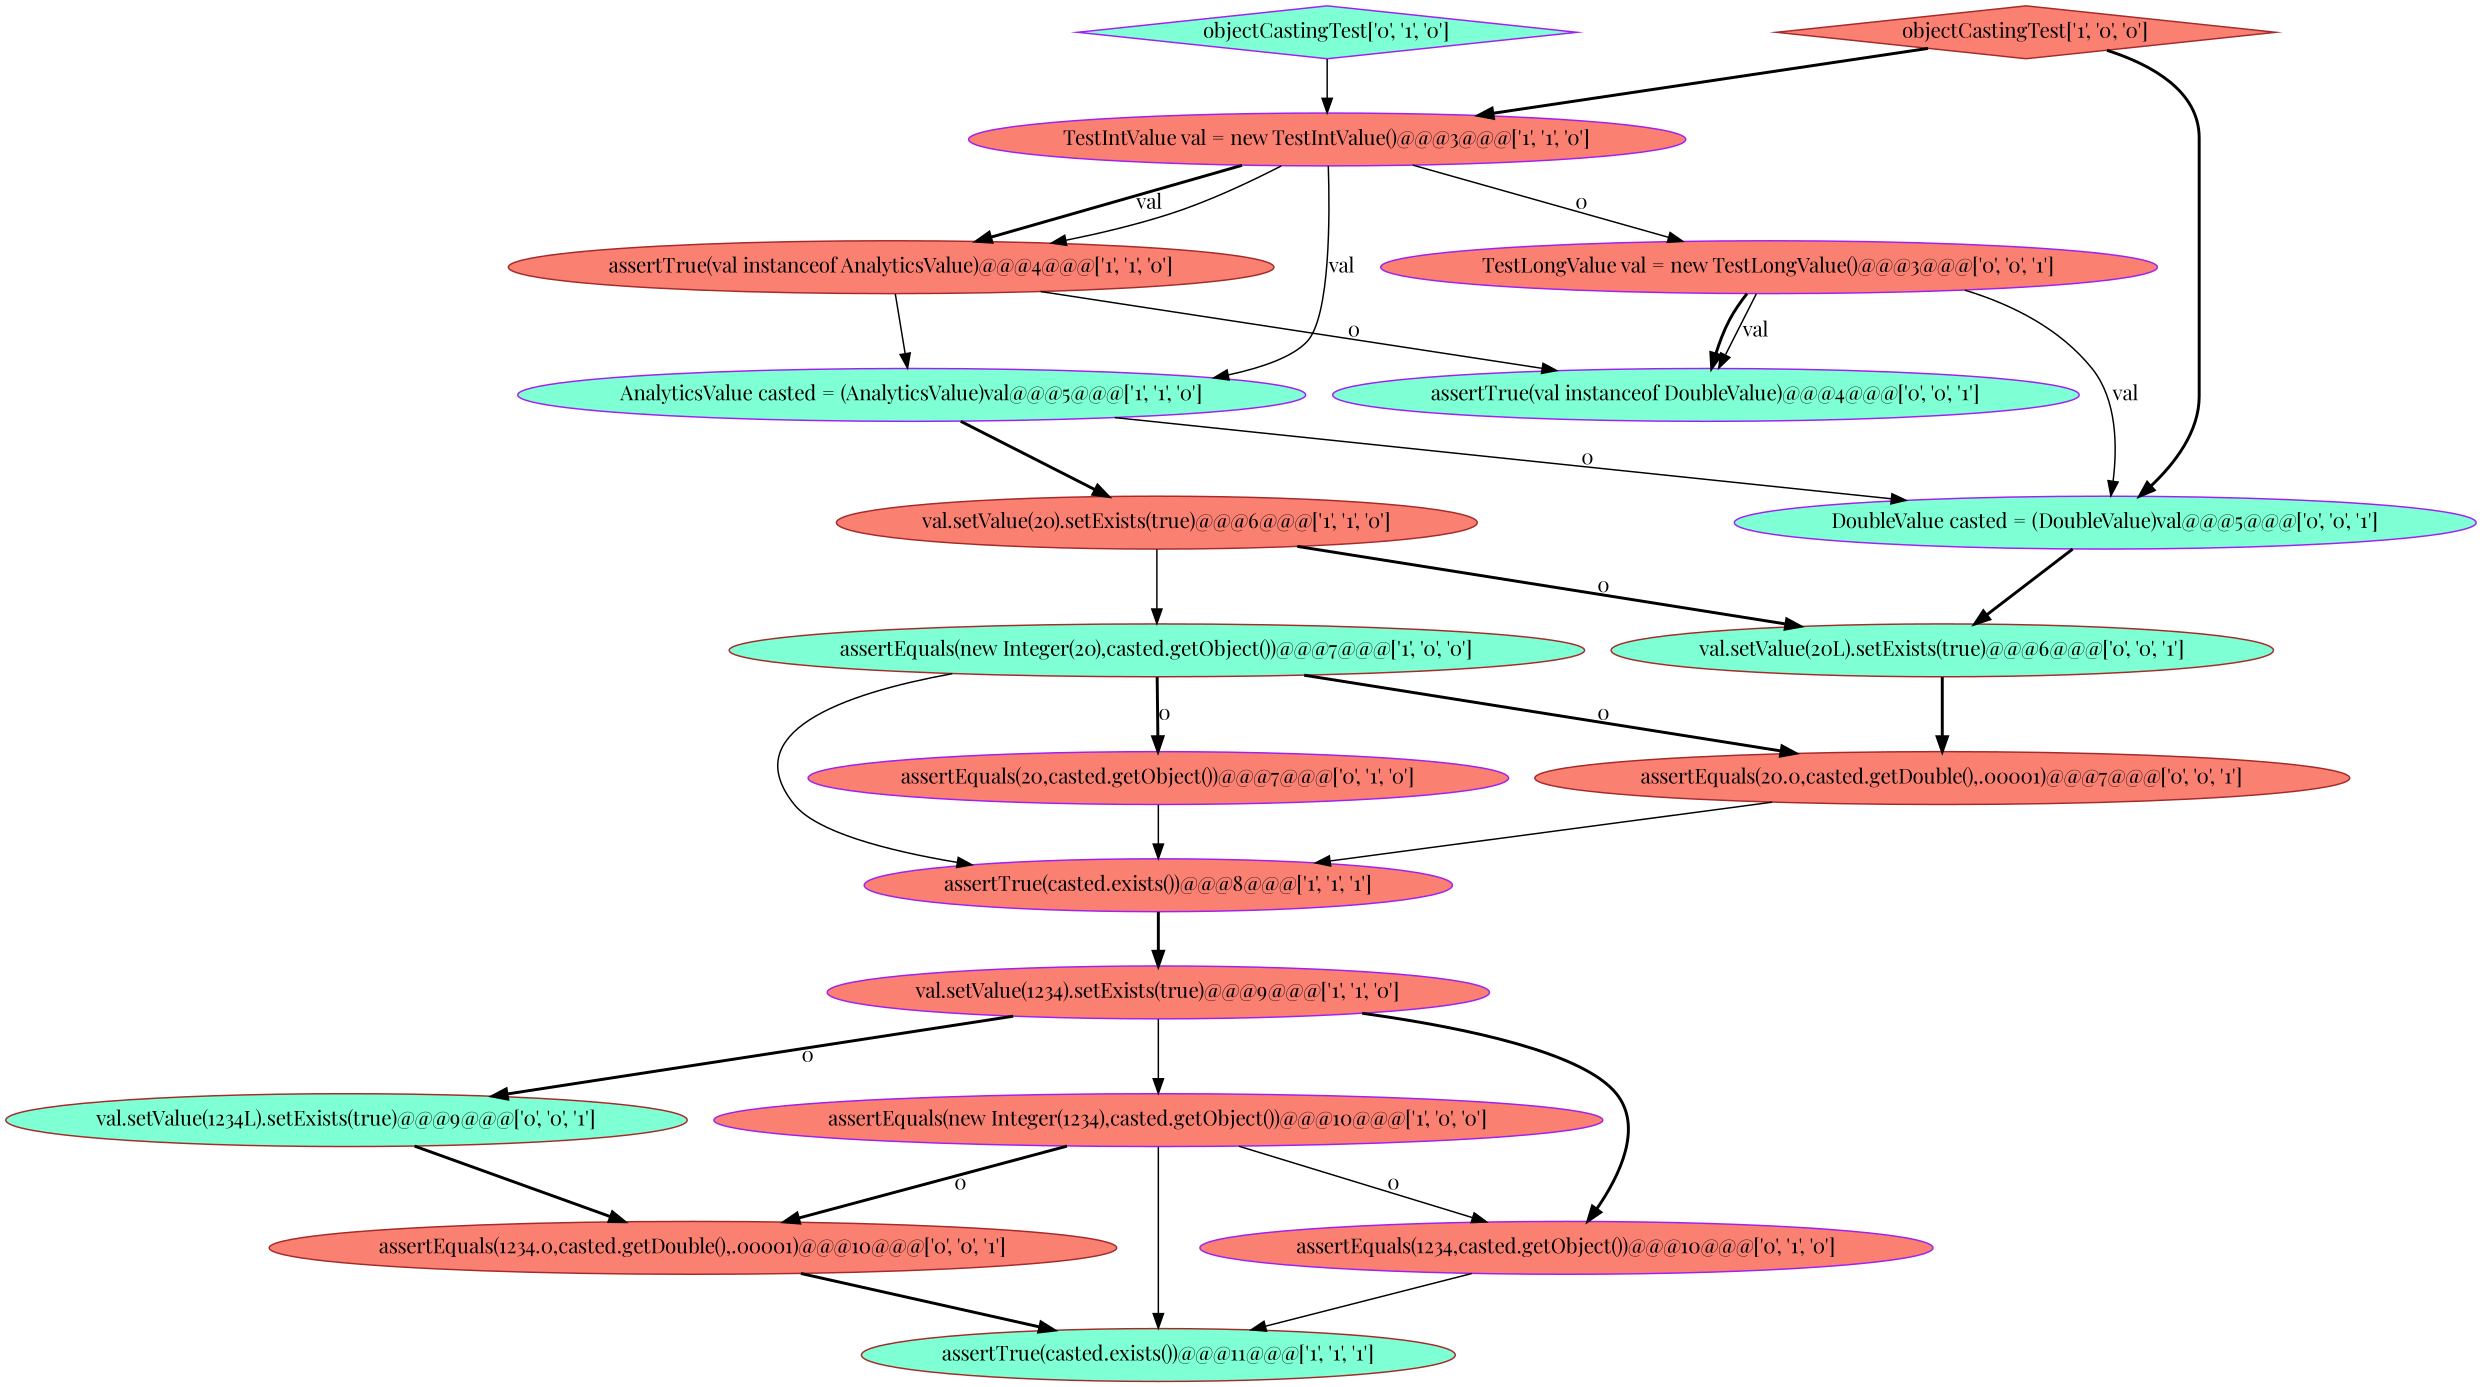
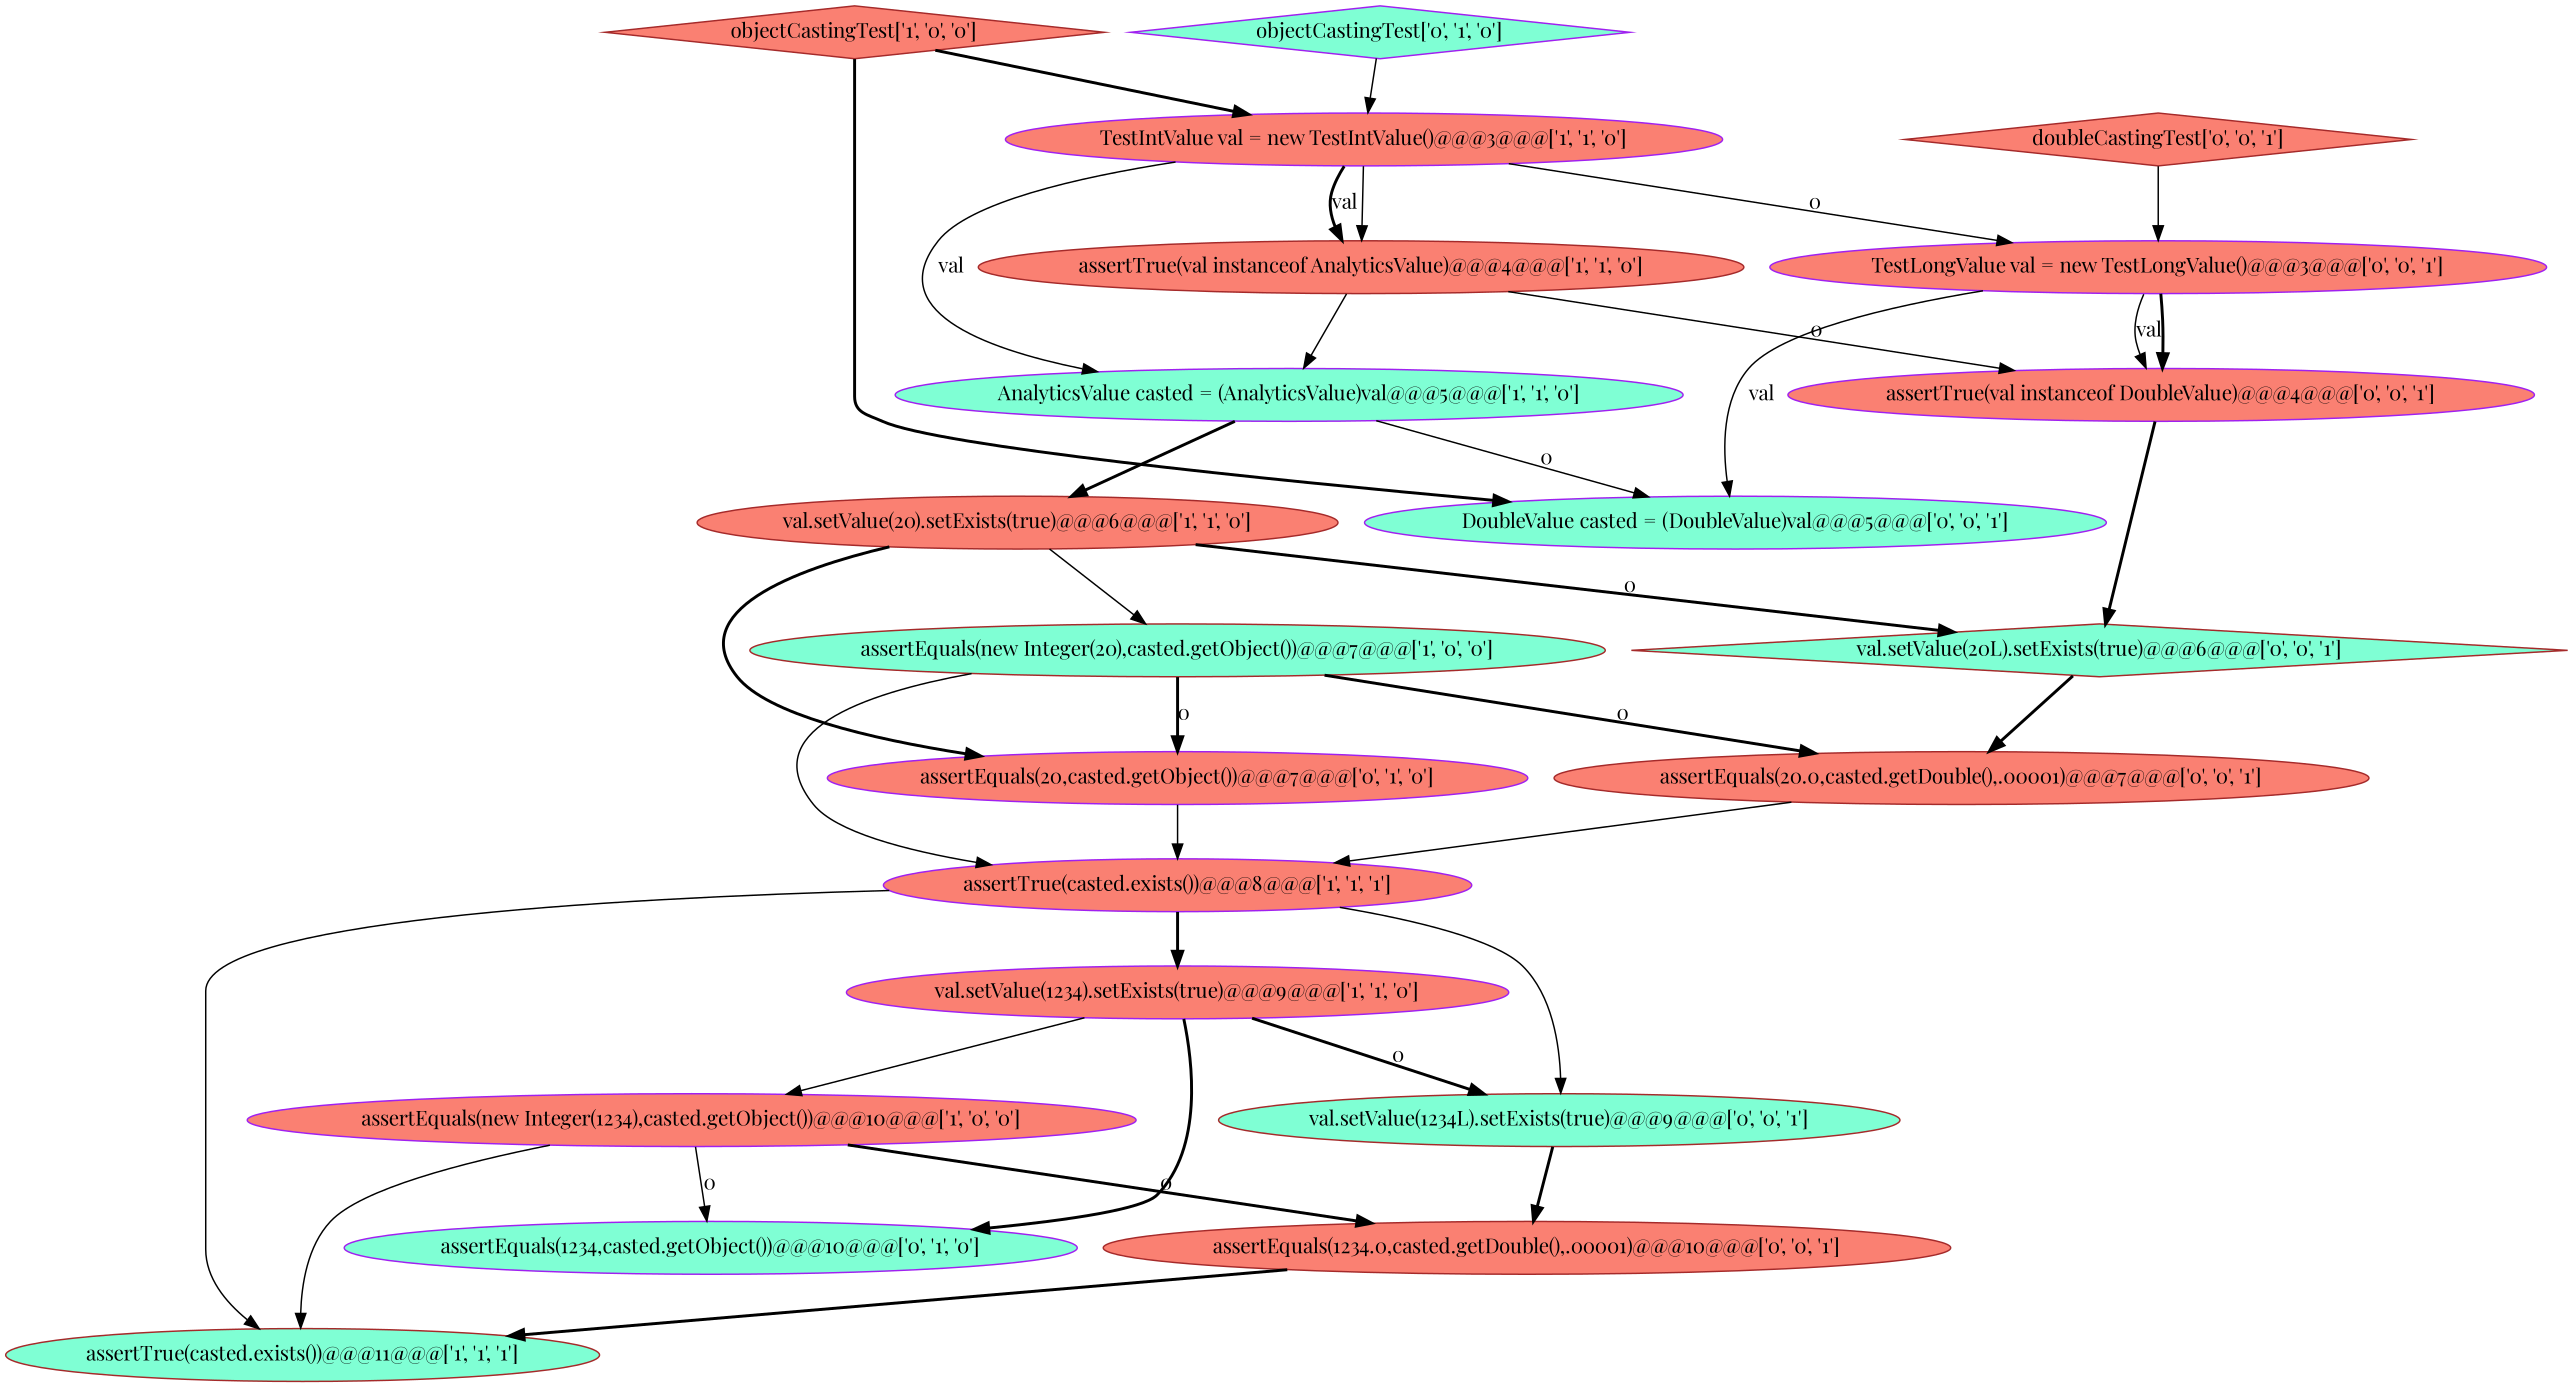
none -> (2158, 139)
(1706, 395) -> (2161, 395)
(2030, 582) -> (2132, 516)
(1942, 650) -> (2099, 650)
none -> (739, 679)
none -> (1492, 947)
(1566, 1248) -> (711, 1248)
(1369, 1300) -> (368, 928)
